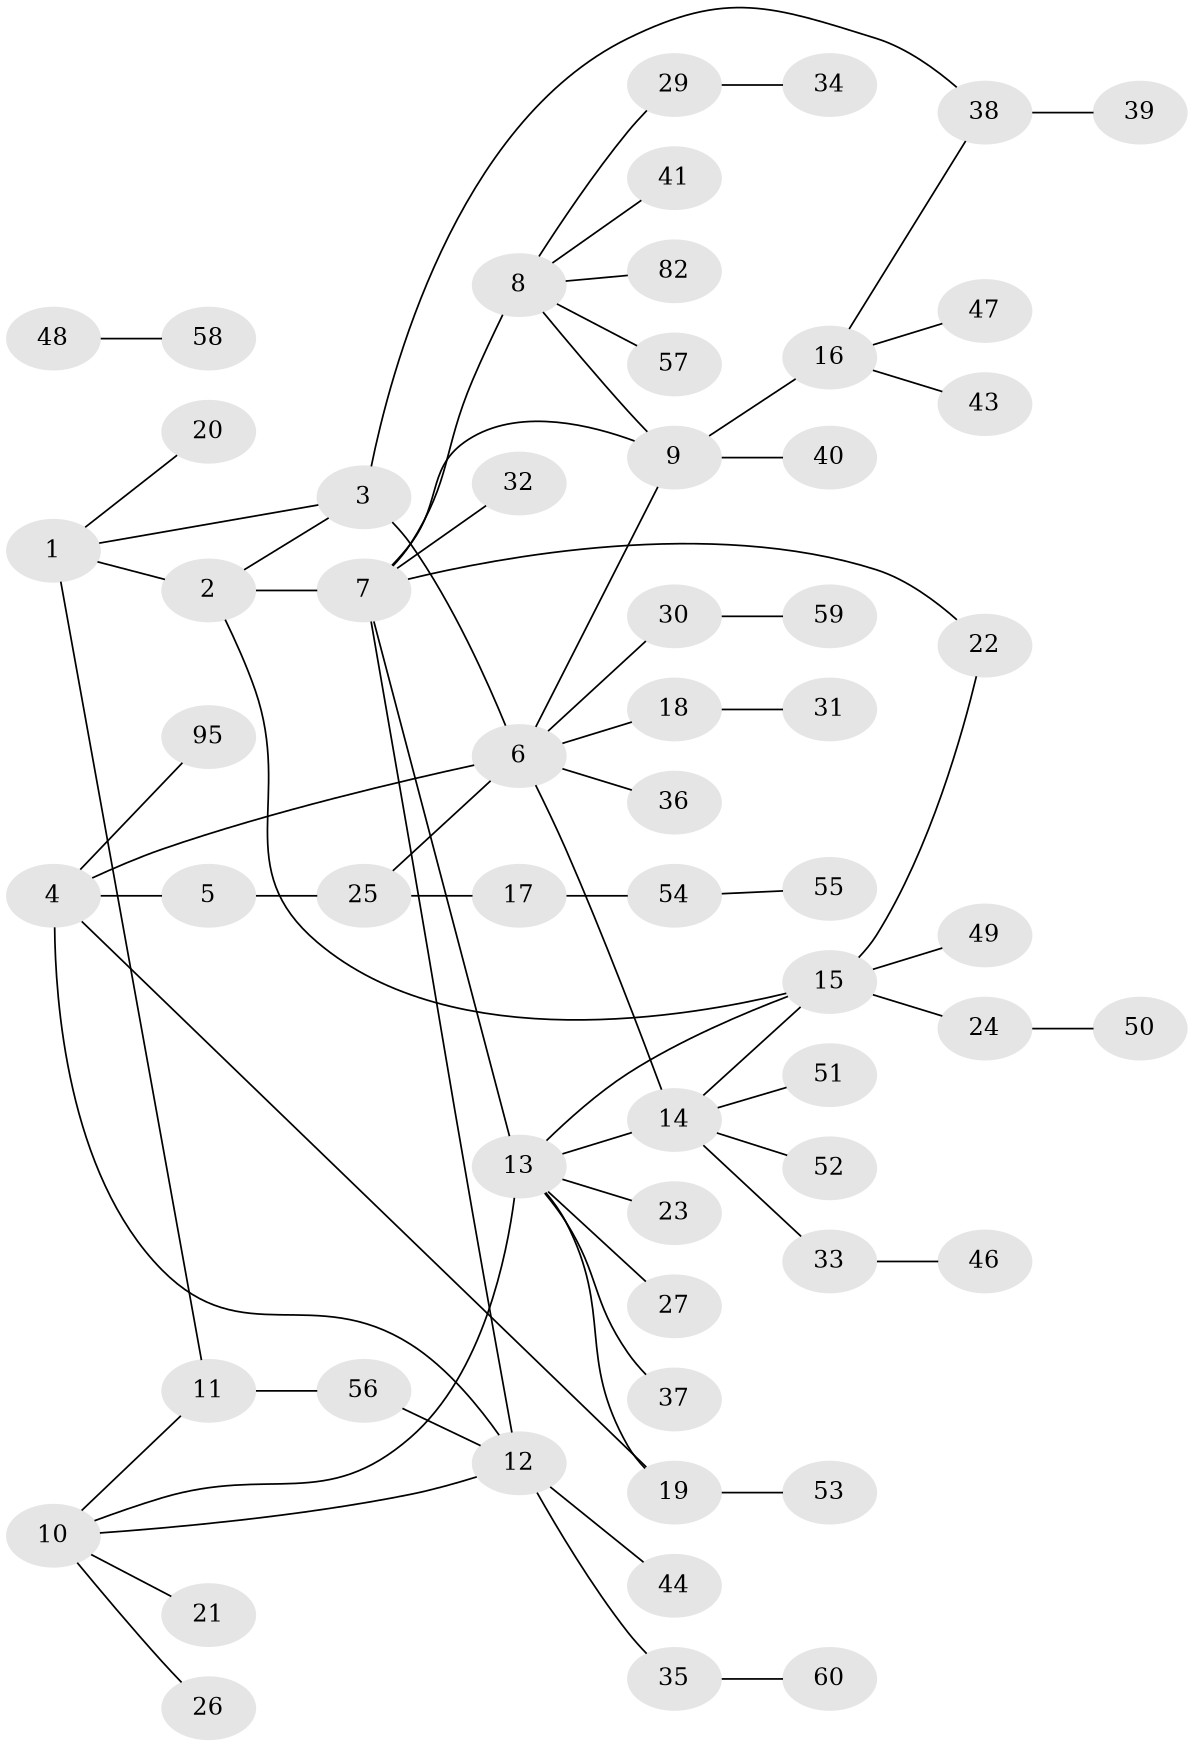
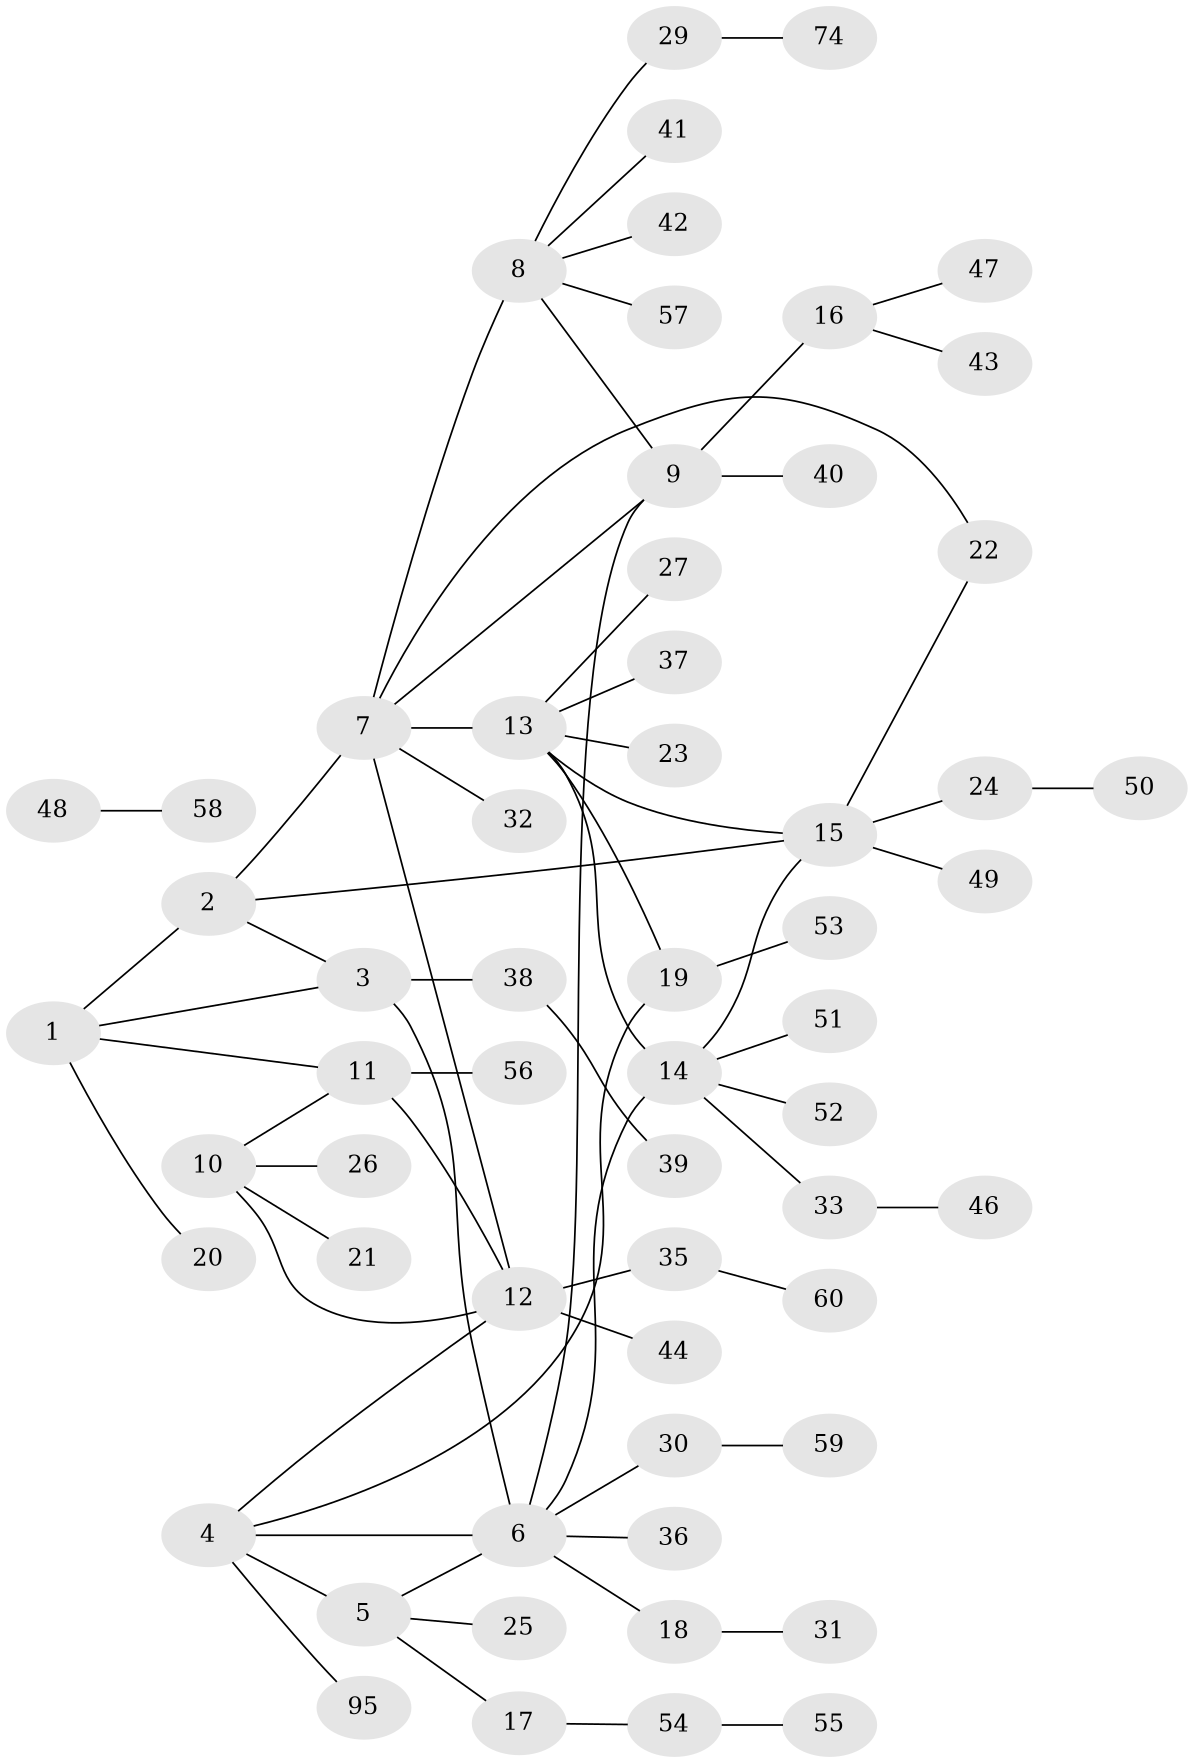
(830, 85) -> (830, 38)
(907, 235) -> none
(674, 271) -> (674, 224)
(442, 826) -> (442, 1575)
(434, 896) -> (442, 1669)
(442, 1427) -> (441, 1163)
(384, 1457) -> none
